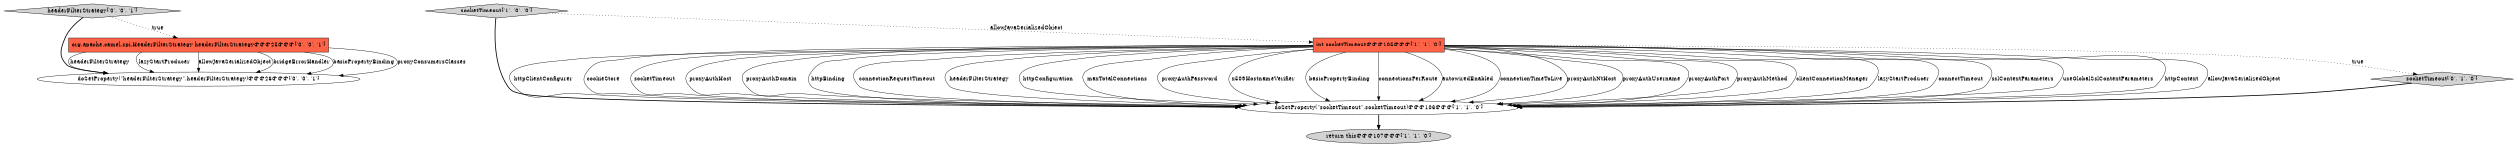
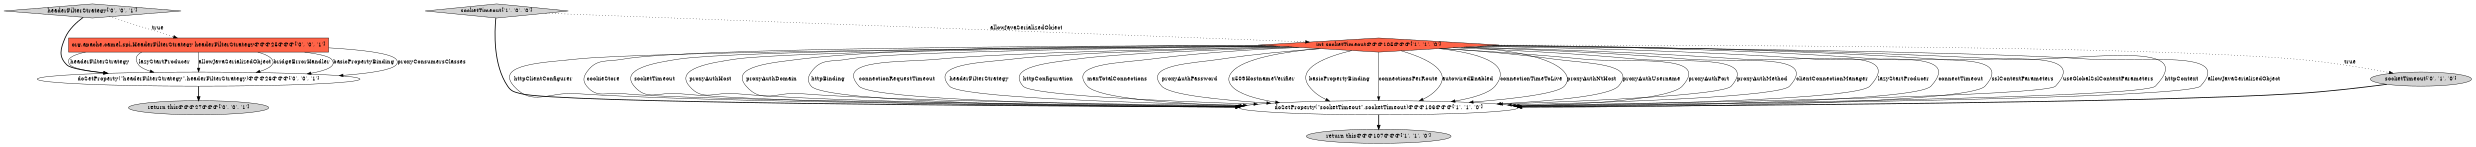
(1379, 45) -> (1379, 45)
(2442, 79) -> (2421, 79)
none -> (199, 108)
